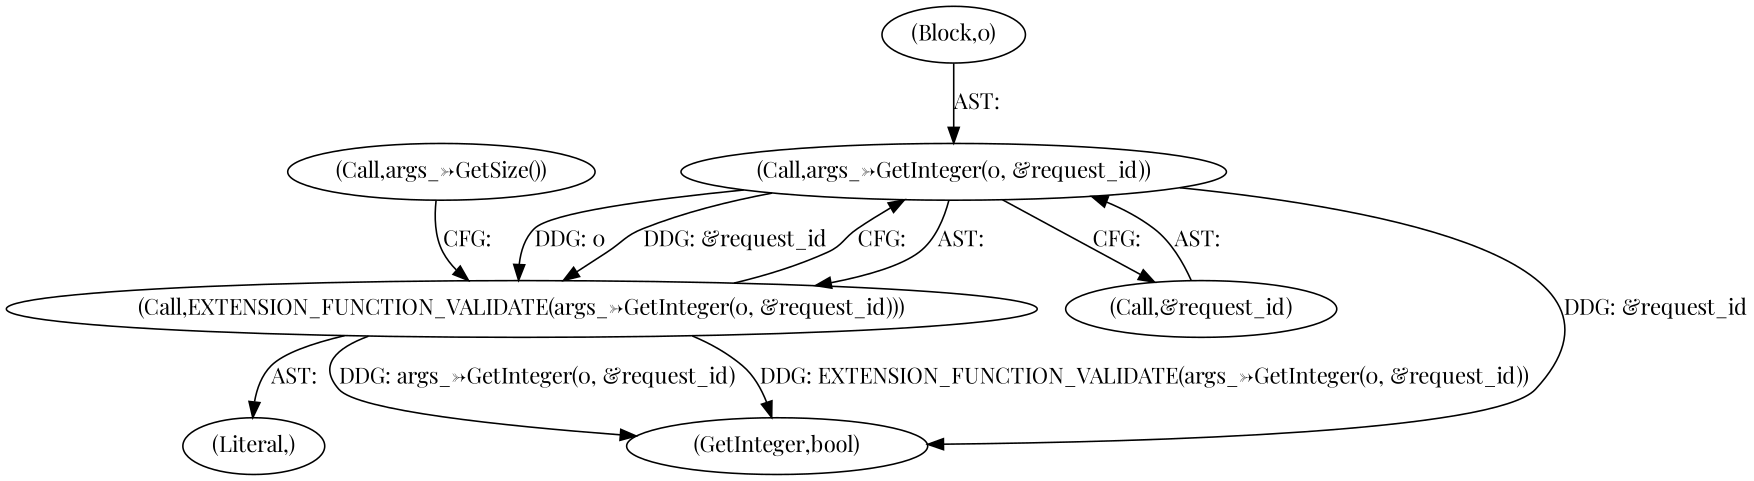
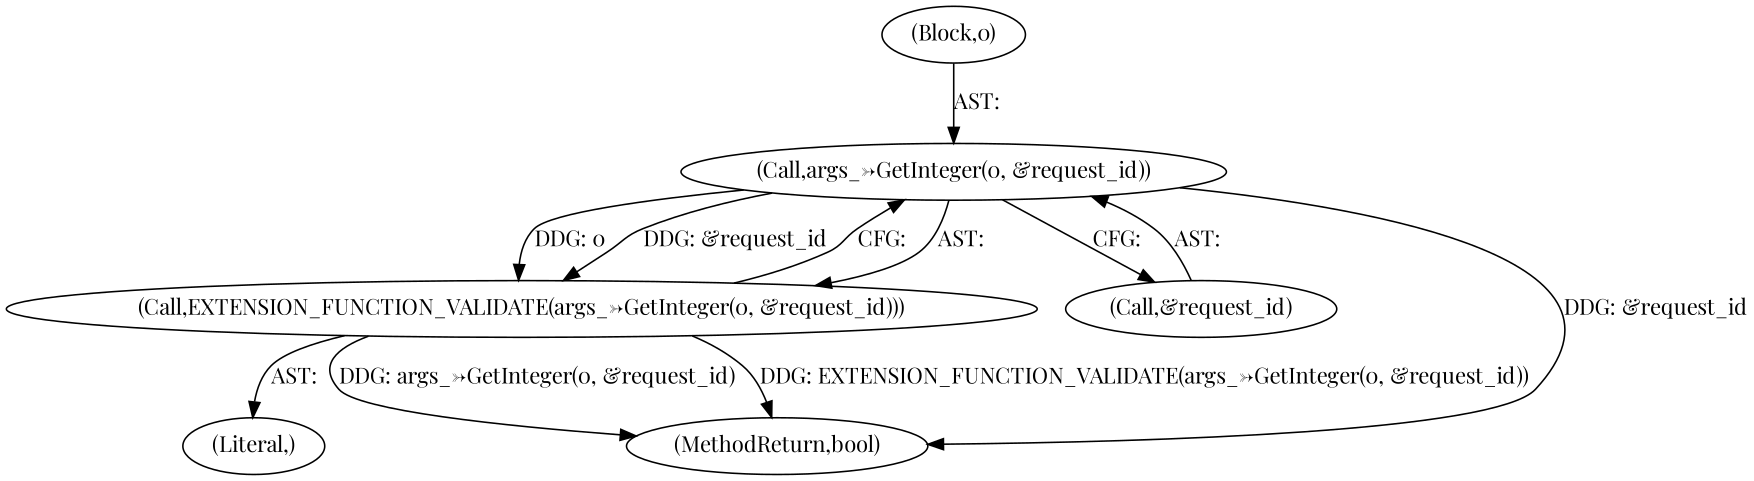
(441, 172) -> none
(777, 446) -> (777, 446)
